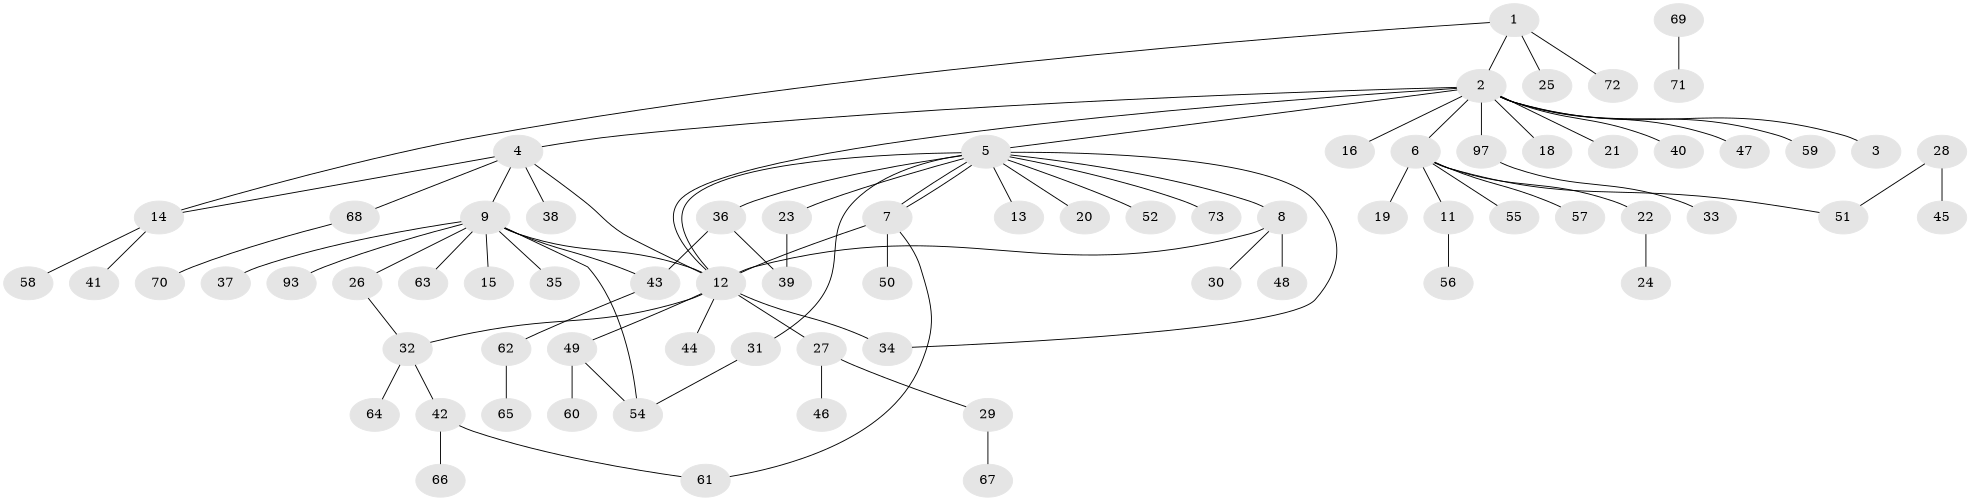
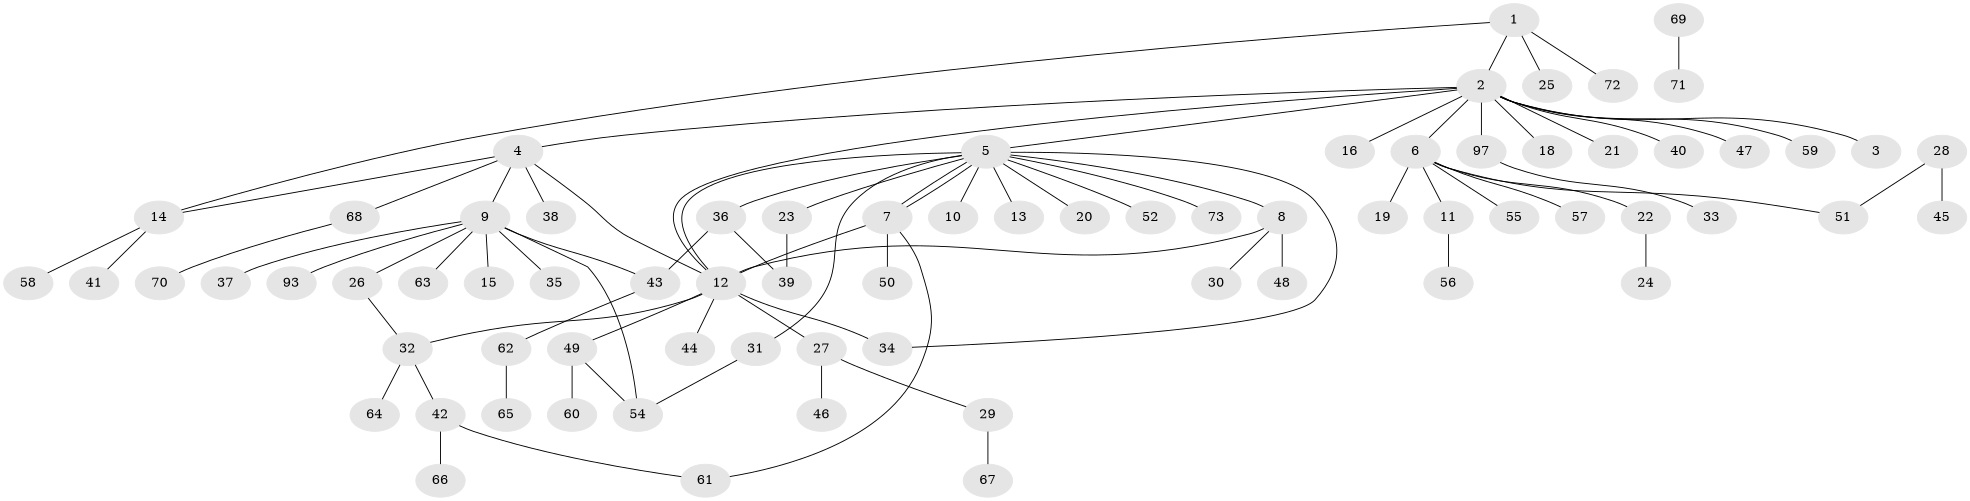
none -> (953, 218)
(603, 250) -> none
